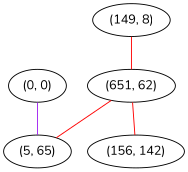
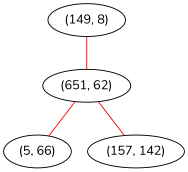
(37, 86) -> none
(37, 151) -> (37, 151)
(136, 151) -> (136, 151)
